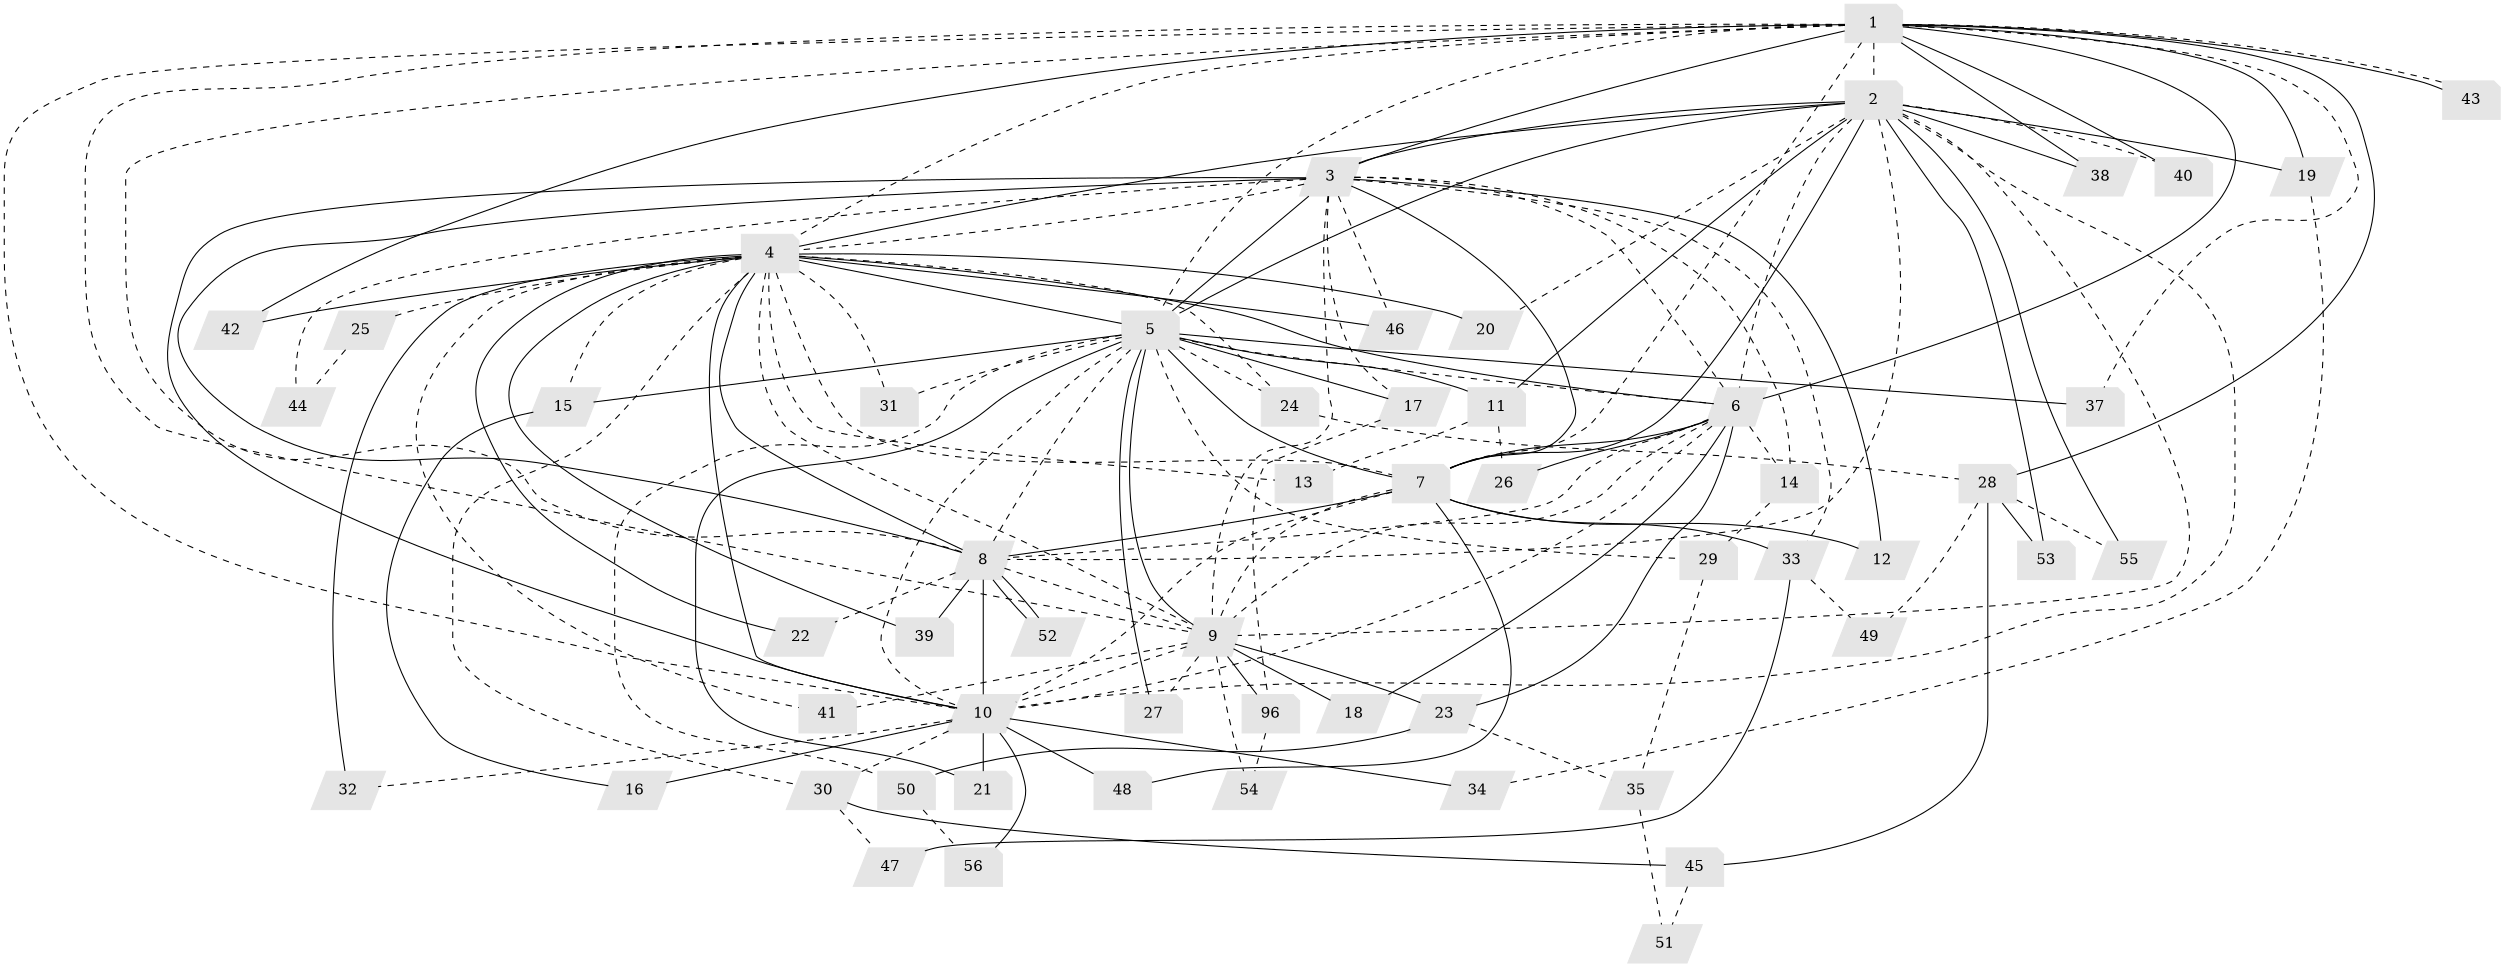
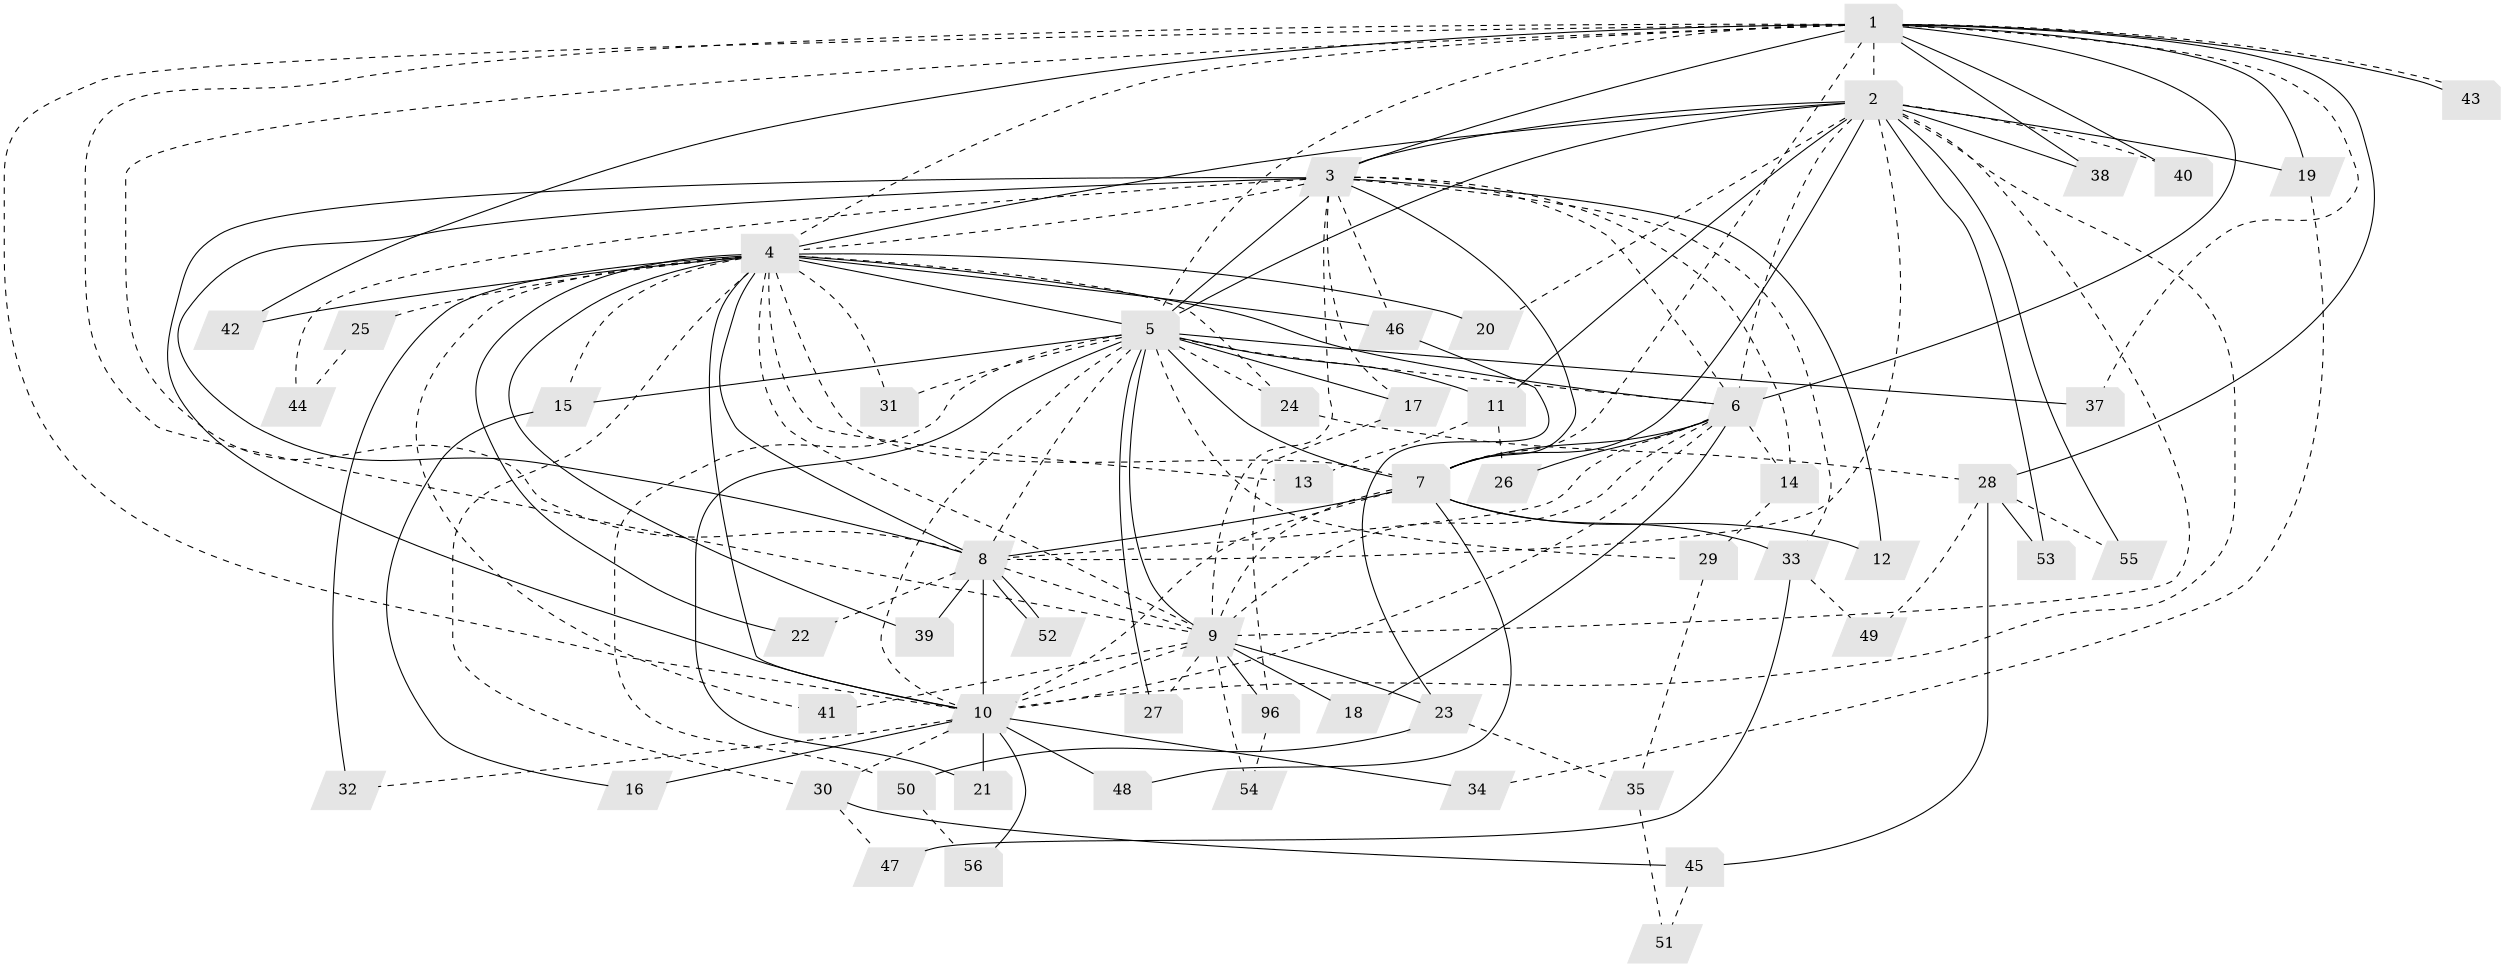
(1635, 596) -> (1438, 443)
